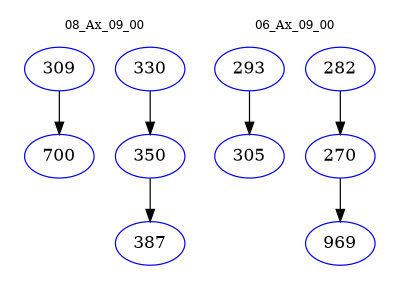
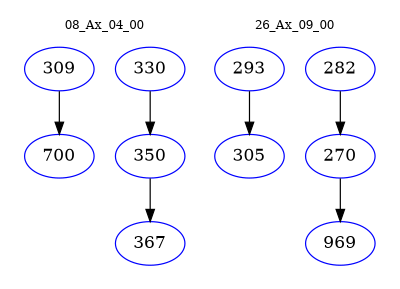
(105, 26) -> (105, 26)
(295, 26) -> (295, 26)
(150, 243) -> (150, 243)
